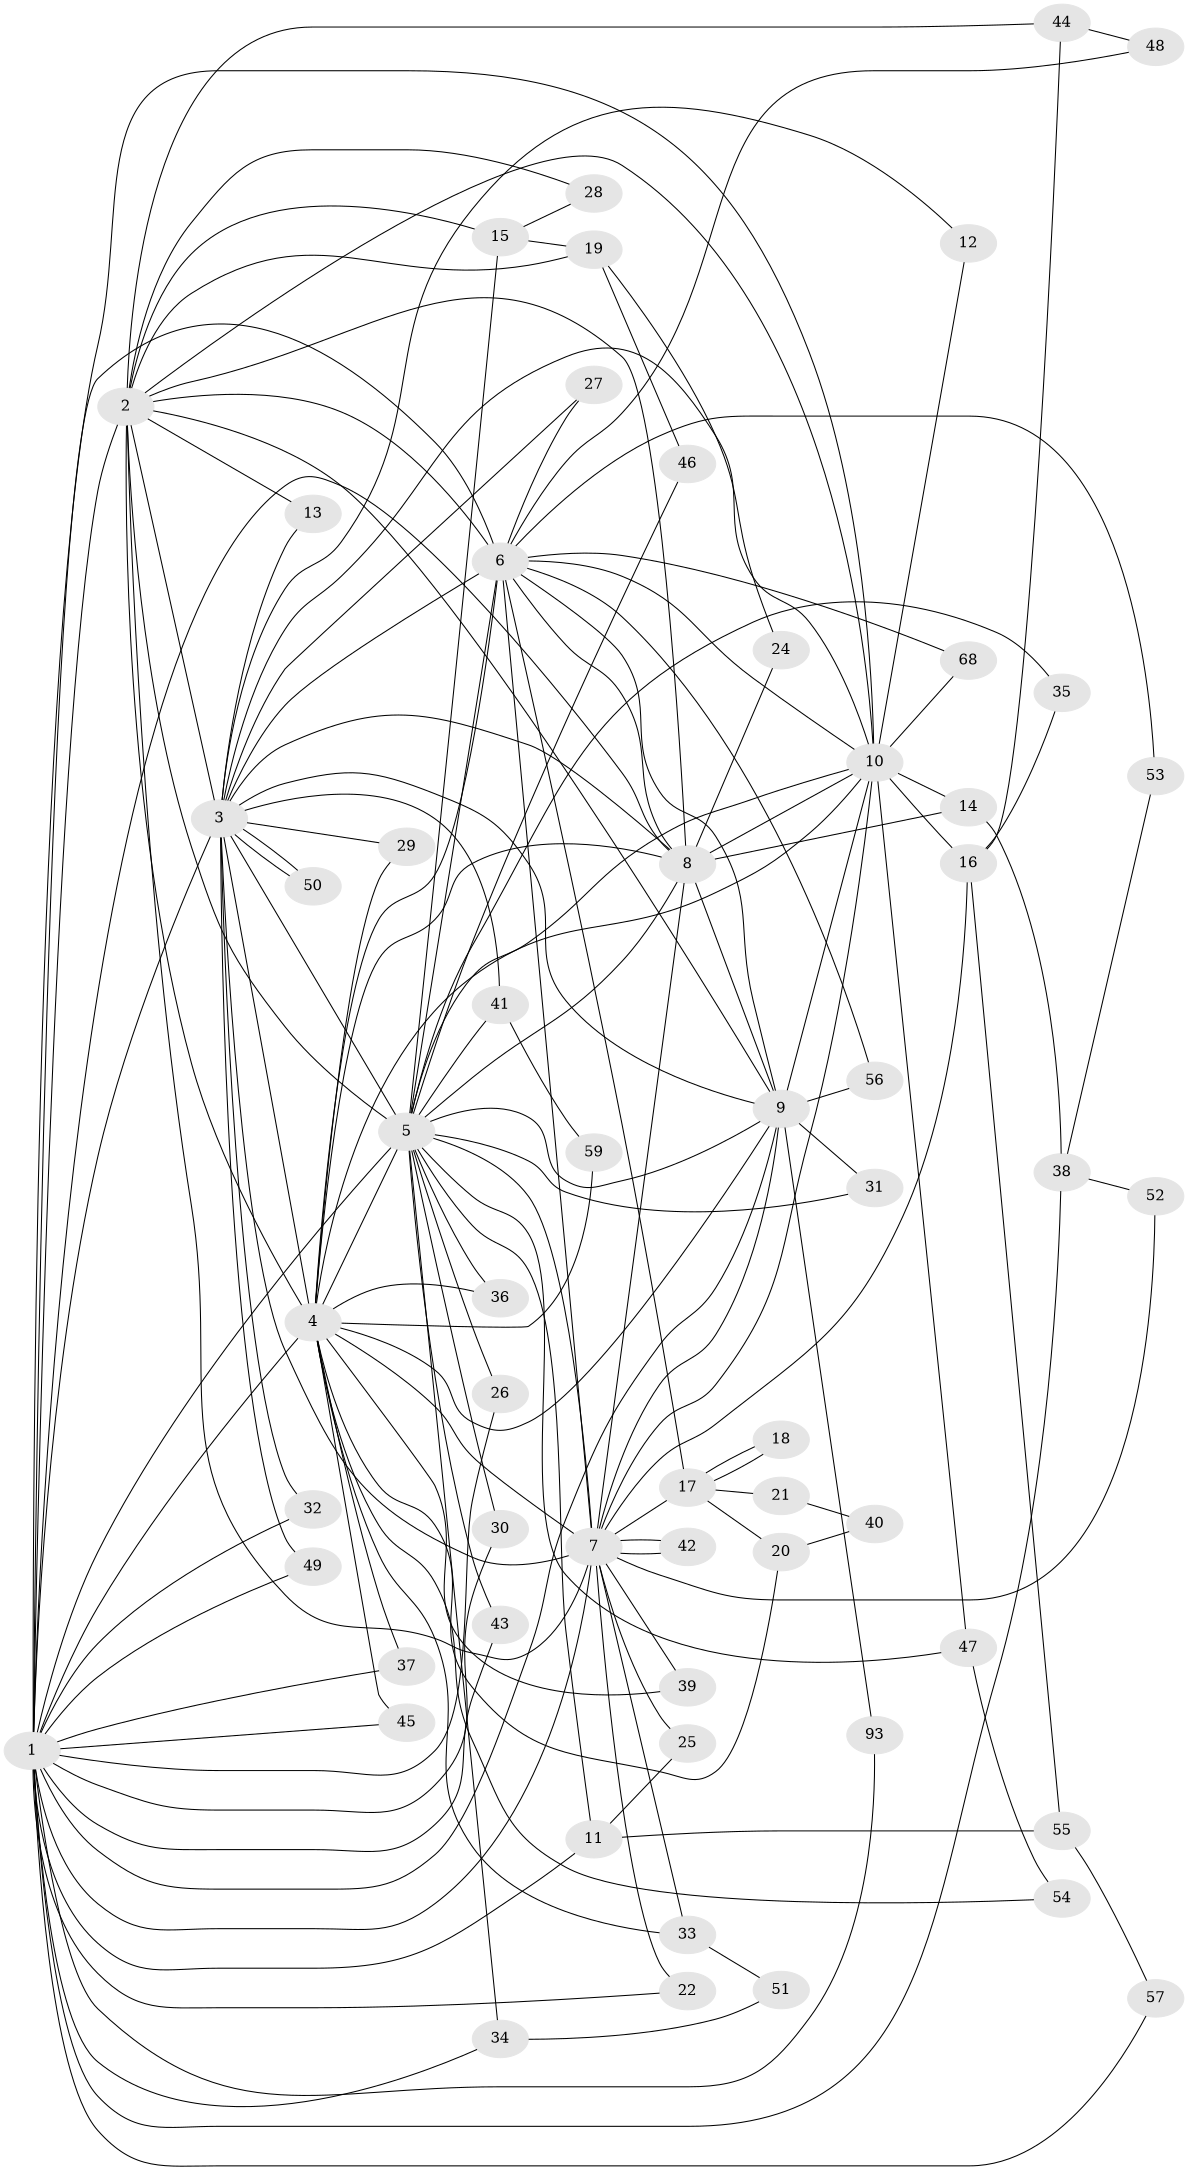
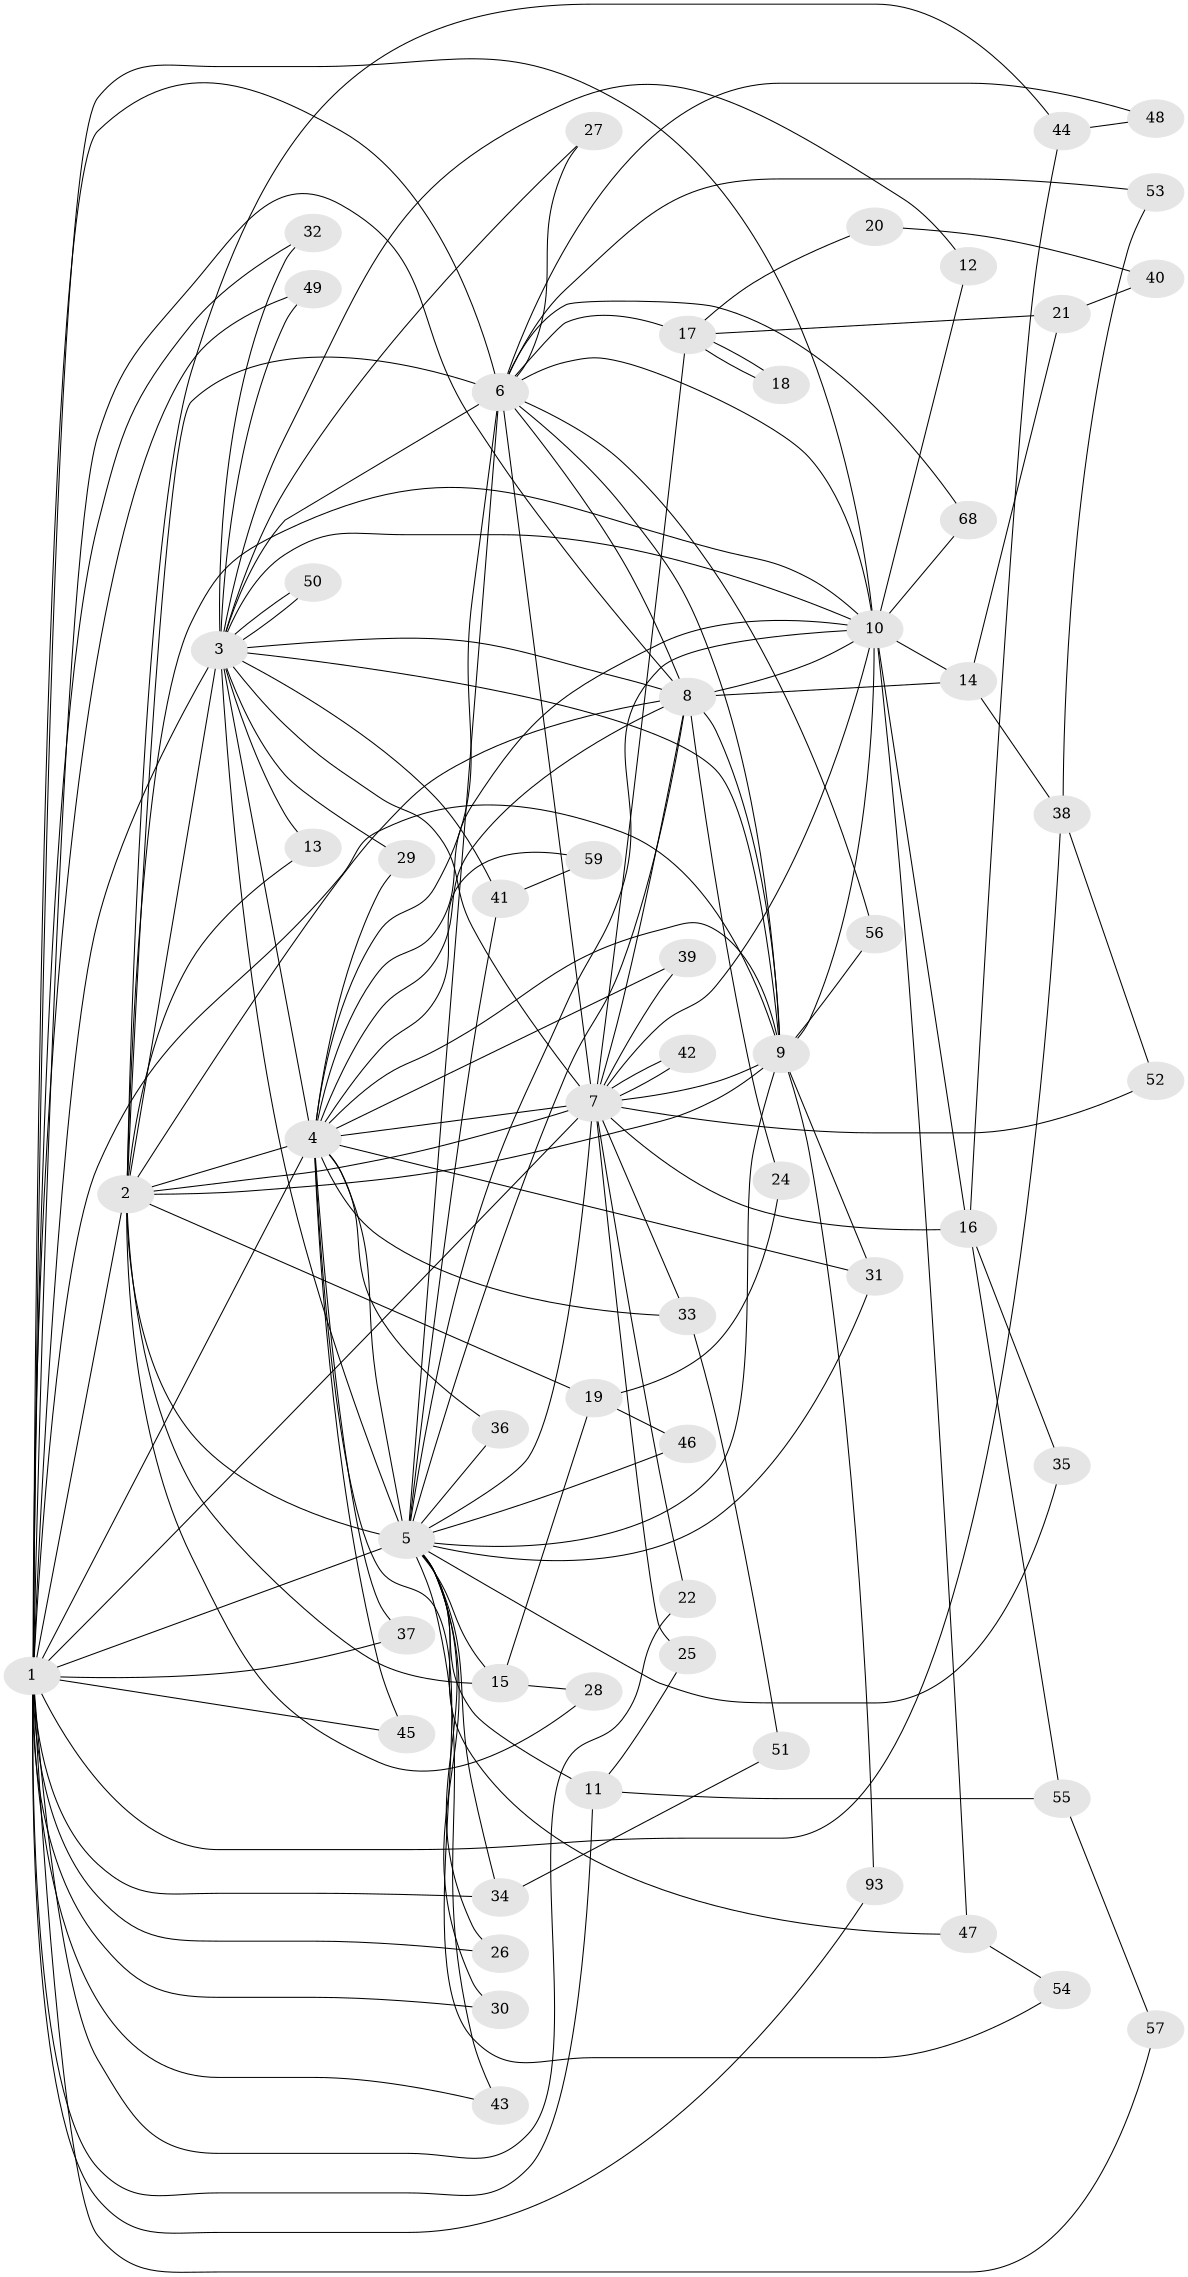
none -> (1005, 539)
(486, 1702) -> (594, 1208)
